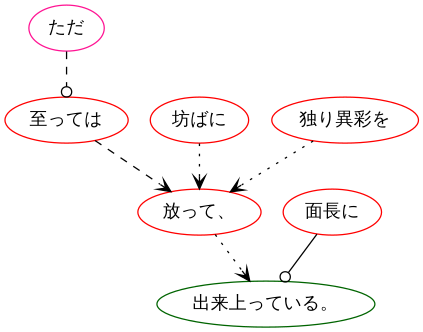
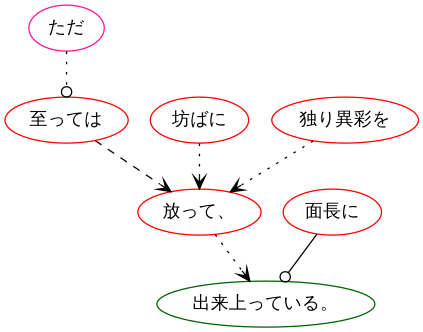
(67, 69) -> (67, 69)
